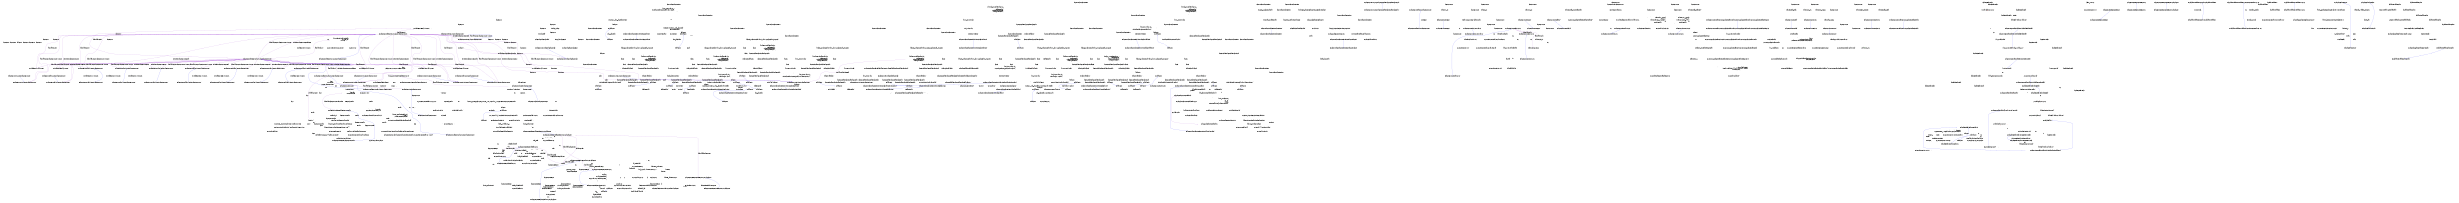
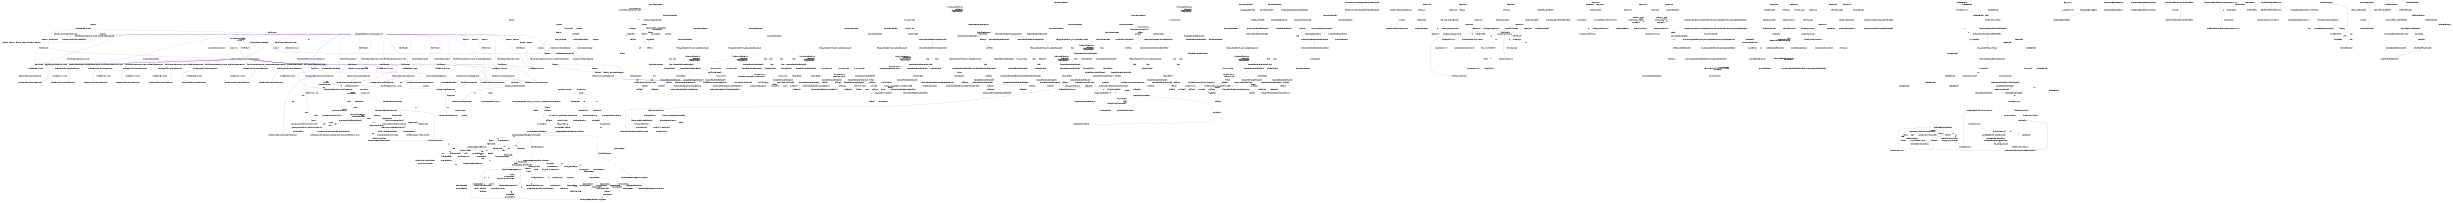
(1443, 20) -> (1422, 20)
(489, 155) -> (465, 145)
